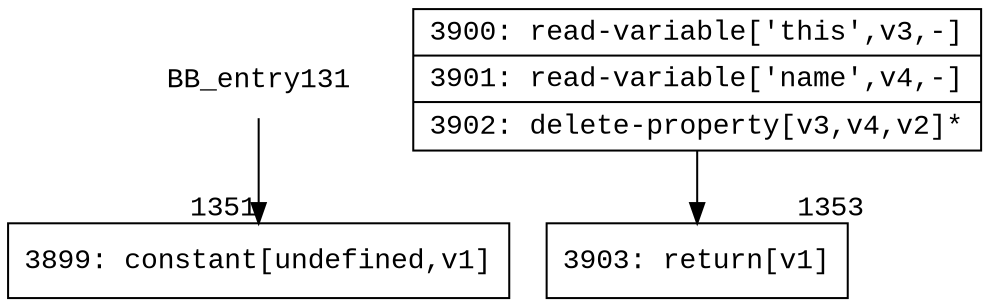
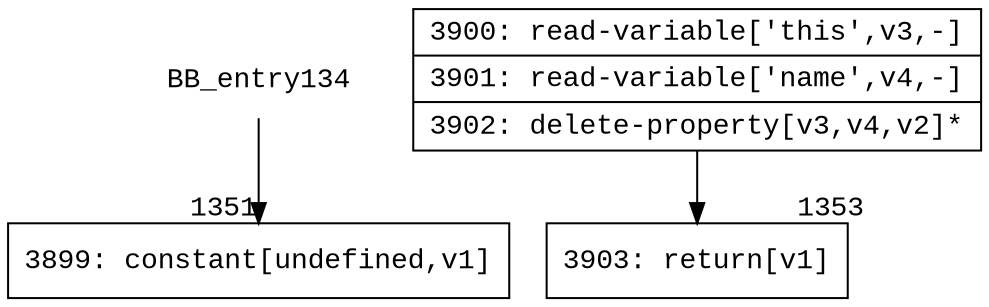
(259, 80) -> (259, 80)
